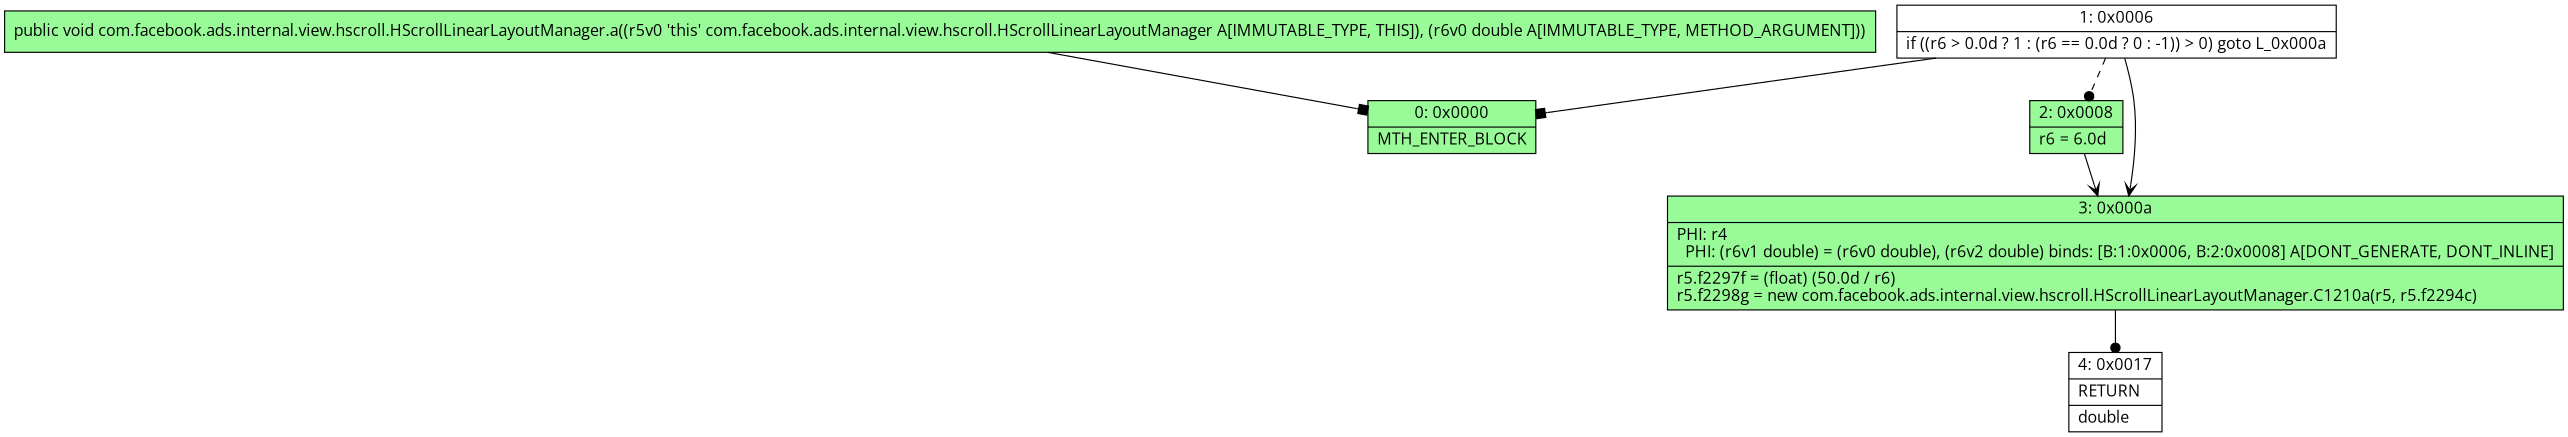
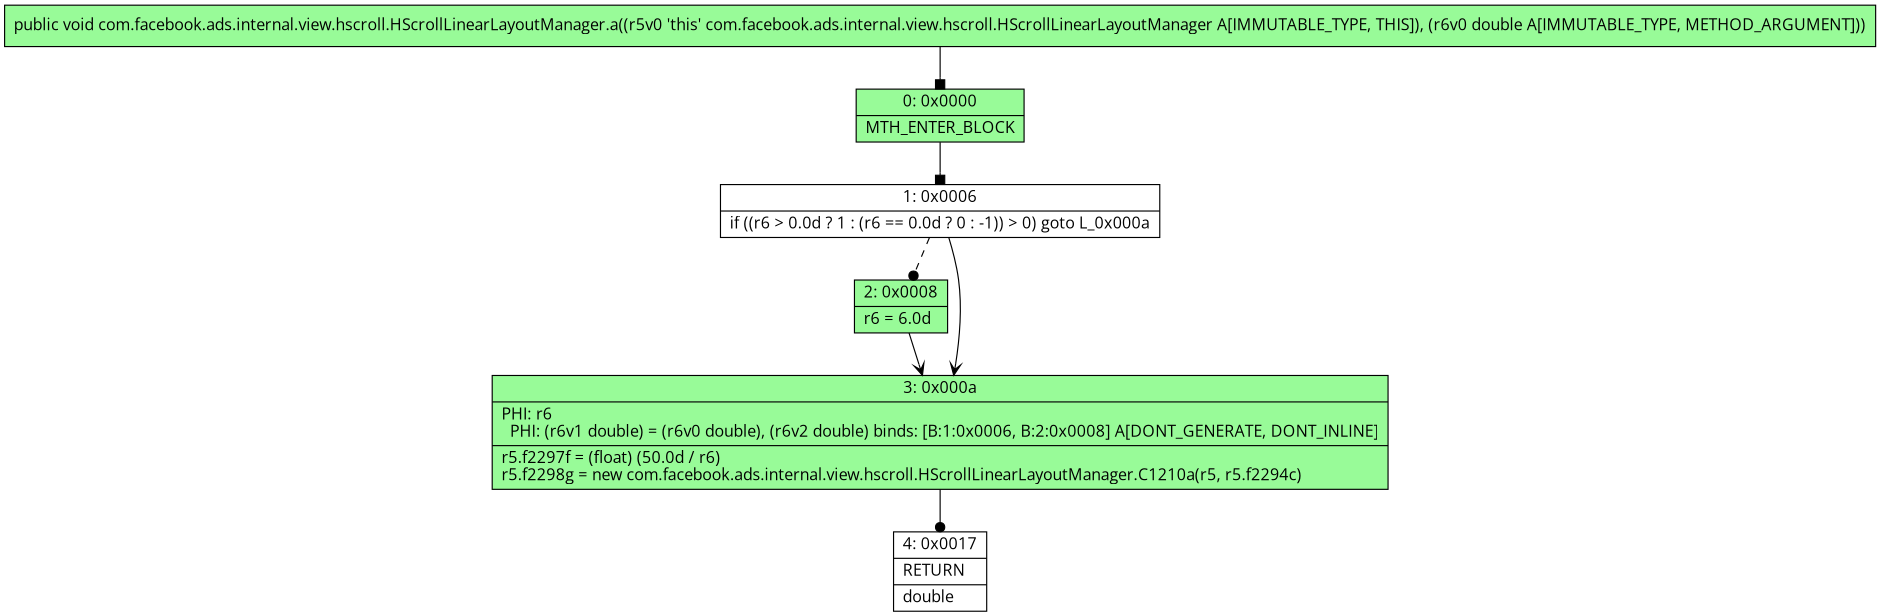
(1742, 85) -> (940, 157)
(1705, 235) -> (530, 415)
